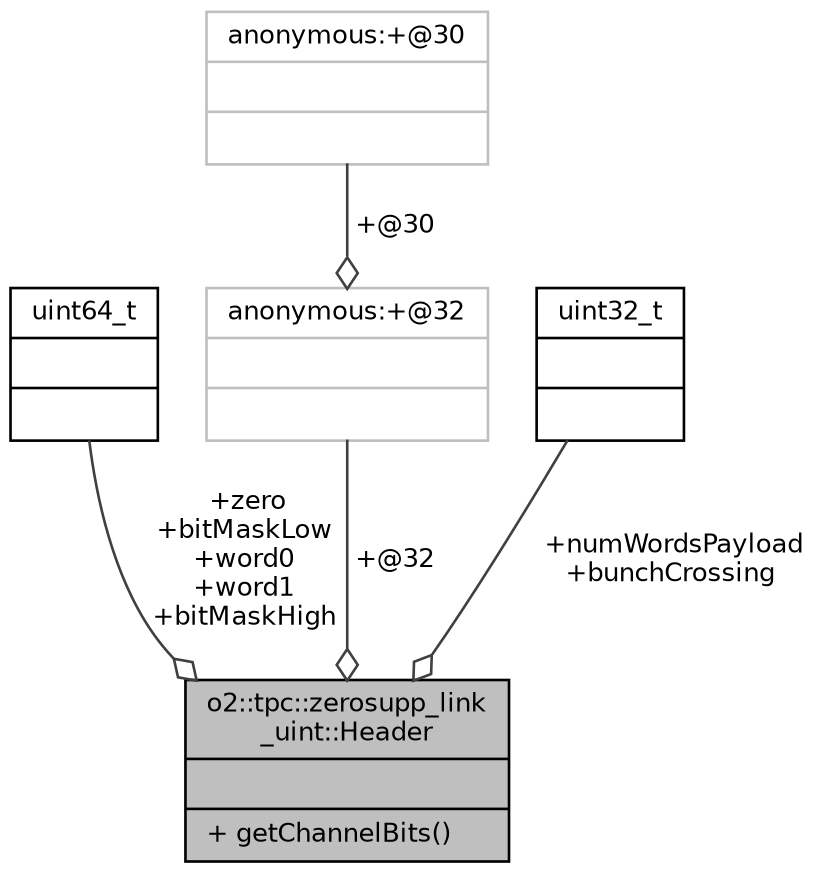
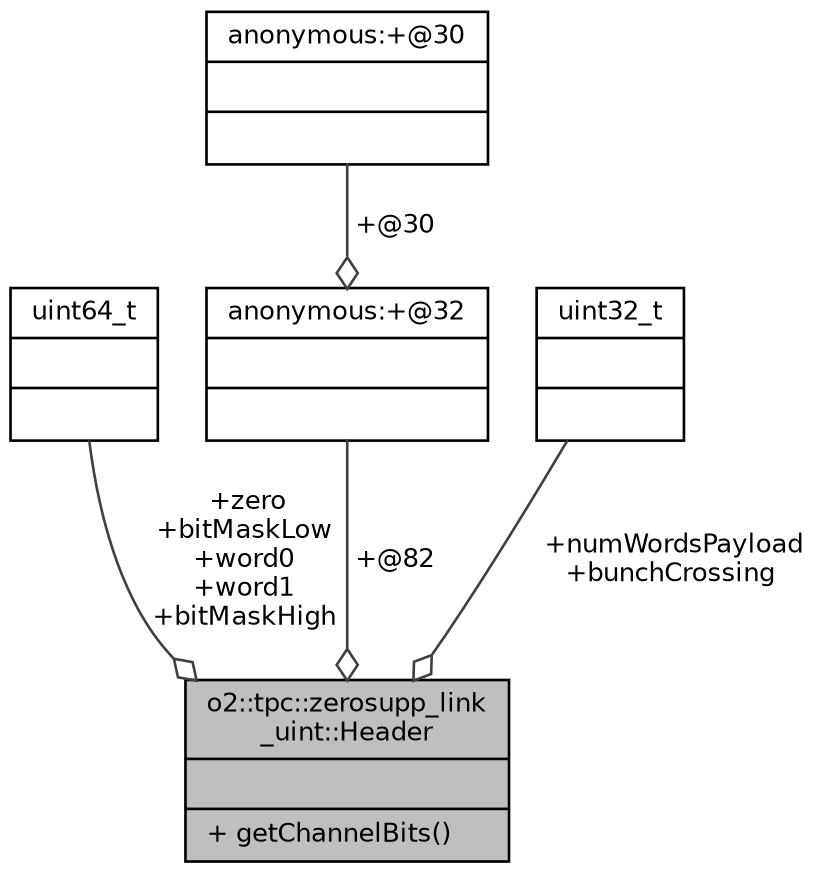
(347, 88) -> (347, 88)
(347, 364) -> (347, 364)
(392, 560) -> (392, 560)
